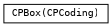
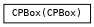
(56, 14) -> (47, 14)
